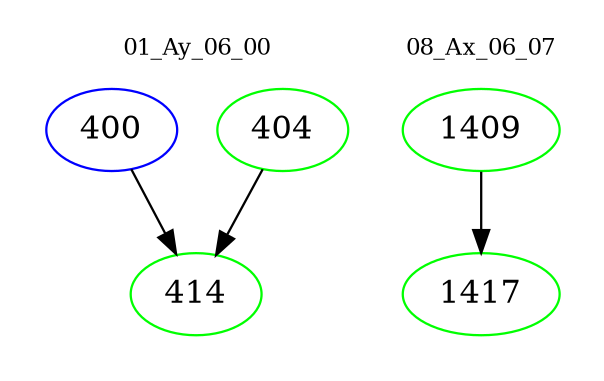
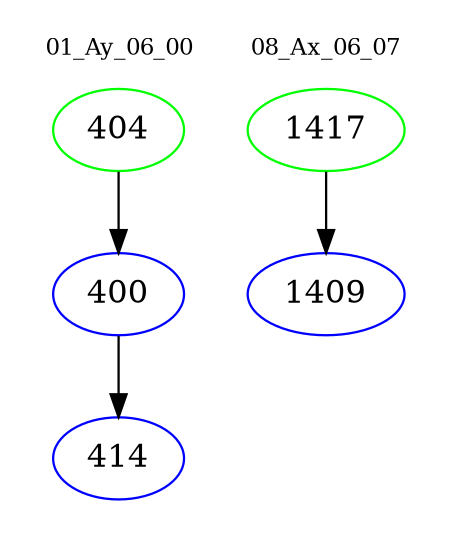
(481, 130) -> (326, 294)
(481, 201) -> (326, 201)
(245, 202) -> (119, 201)
(196, 294) -> (119, 458)
